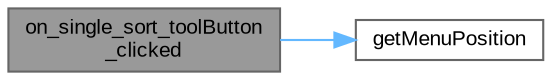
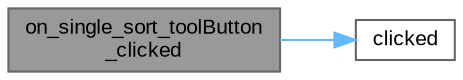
(450, 40) -> (405, 40)
